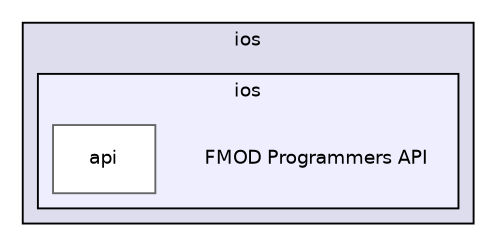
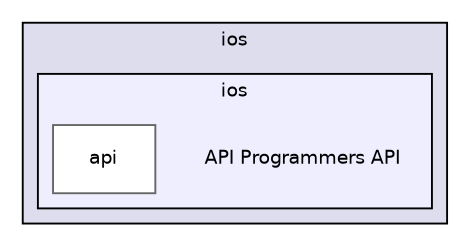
(316, 159) -> (303, 159)
